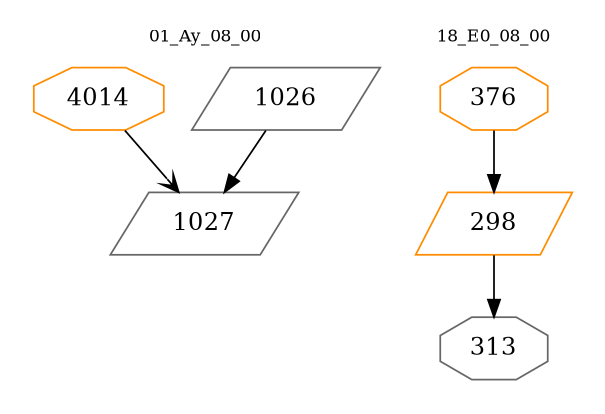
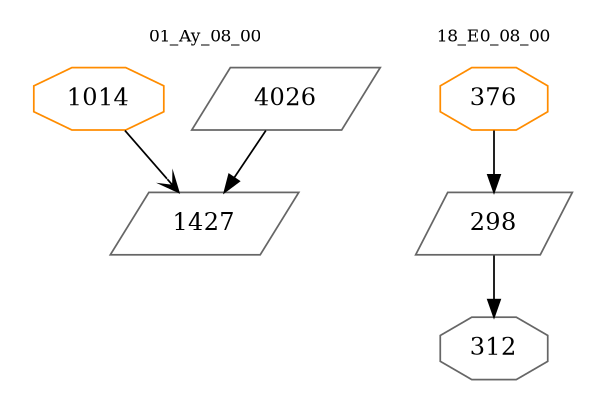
(99, 99) -> (99, 99)
(286, 99) -> (286, 99)
(205, 224) -> (205, 224)
(494, 224) -> (494, 224)
(494, 348) -> (494, 348)
